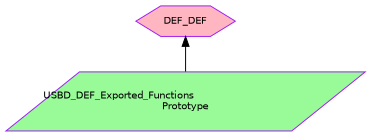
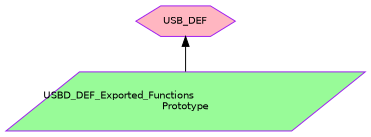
(186, 21) -> (186, 21)
